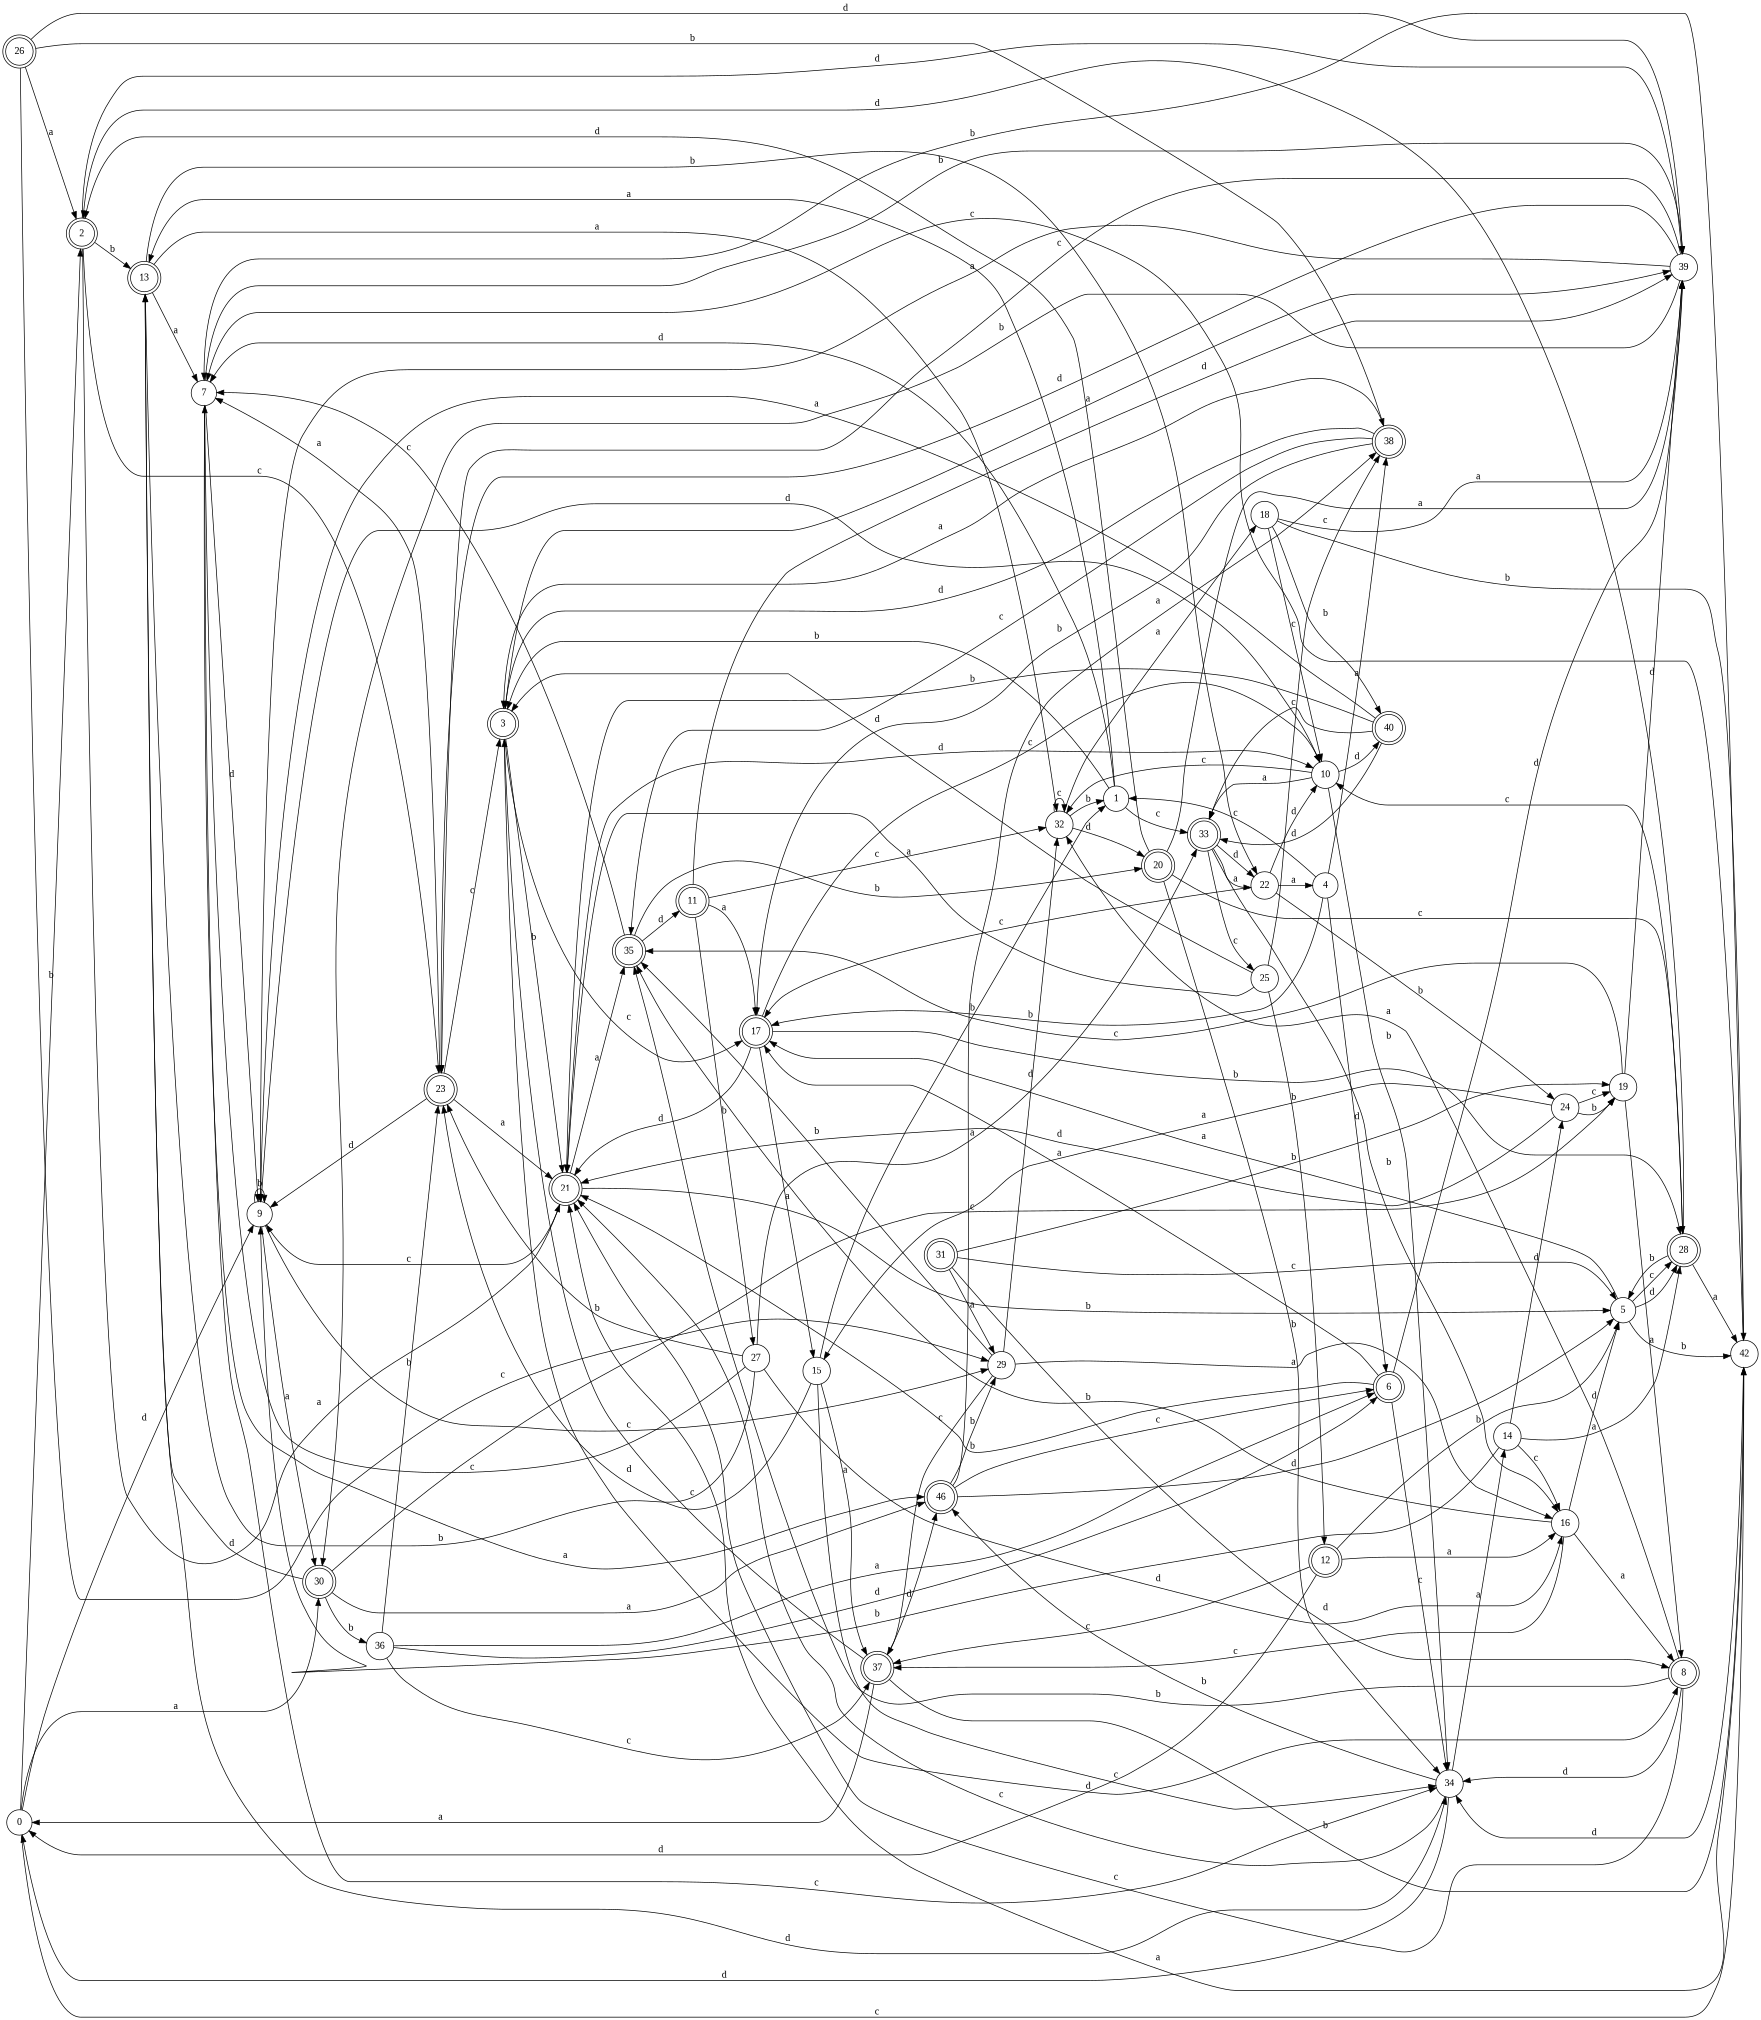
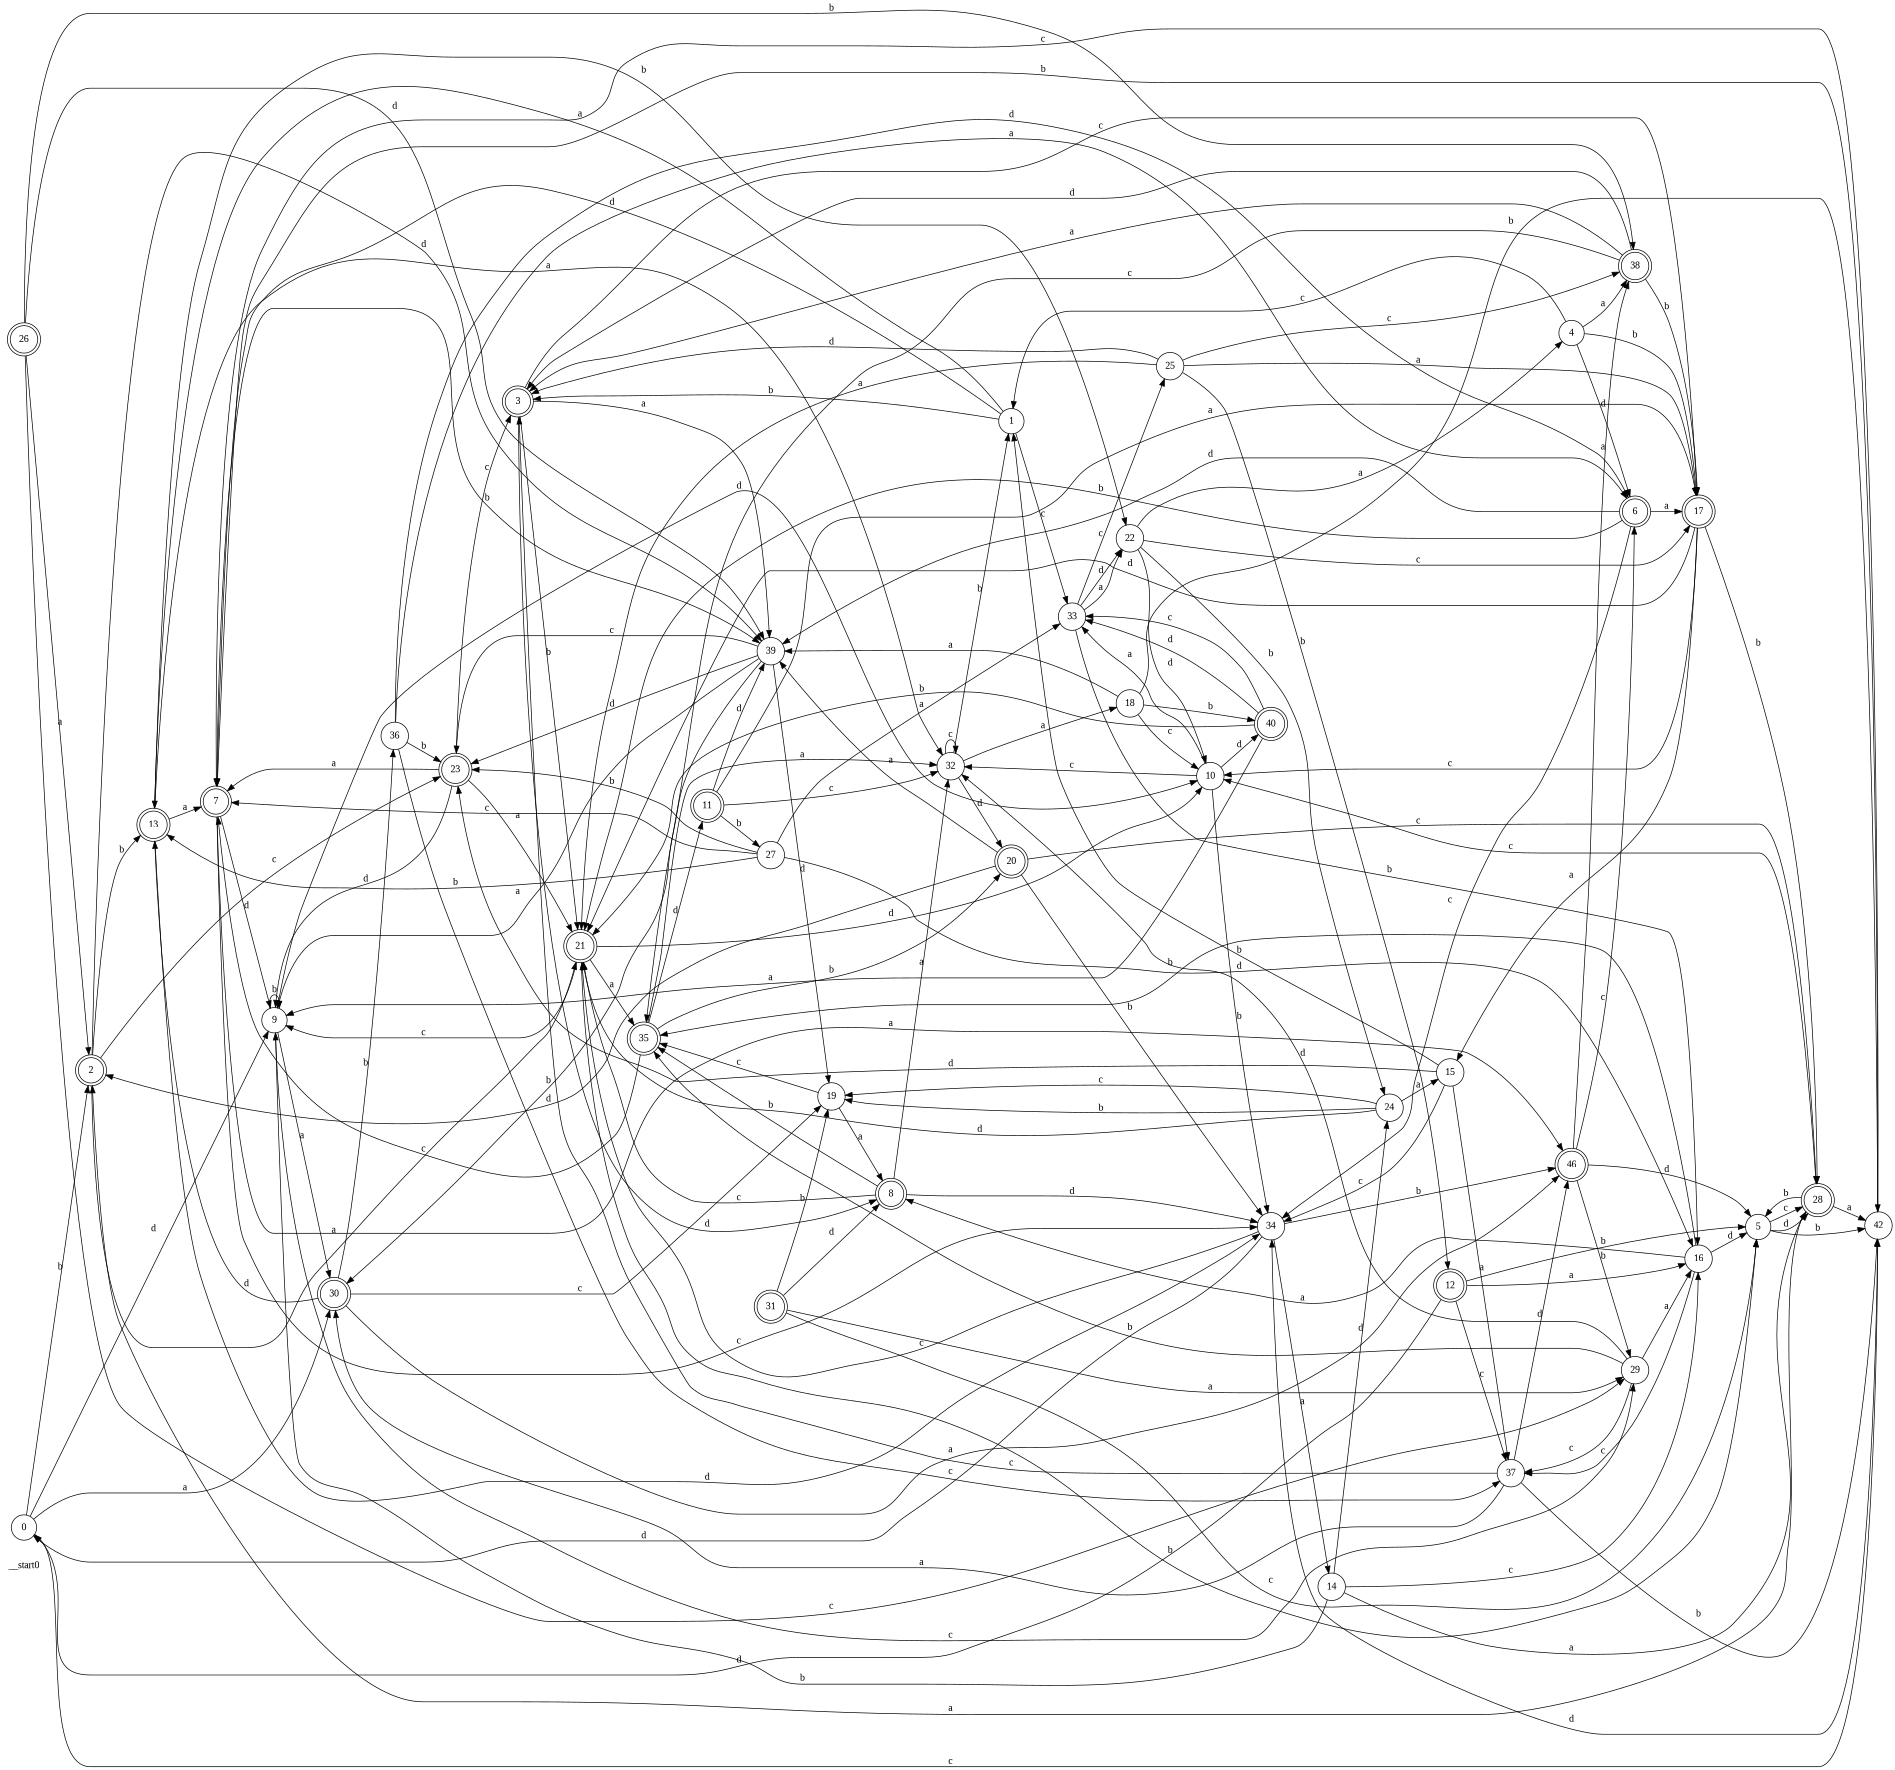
(877, 103) -> (951, 1709)
(204, 393) -> (216, 802)
(1653, 681) -> (801, 870)
none -> (691, 783)
(1204, 835) -> (1072, 617)
(1208, 1147) -> (1478, 368)
none -> (24, 1566)
(877, 1668) -> (1511, 1473)
(506, 1822) -> (886, 1568)
(1229, 1989) -> none
